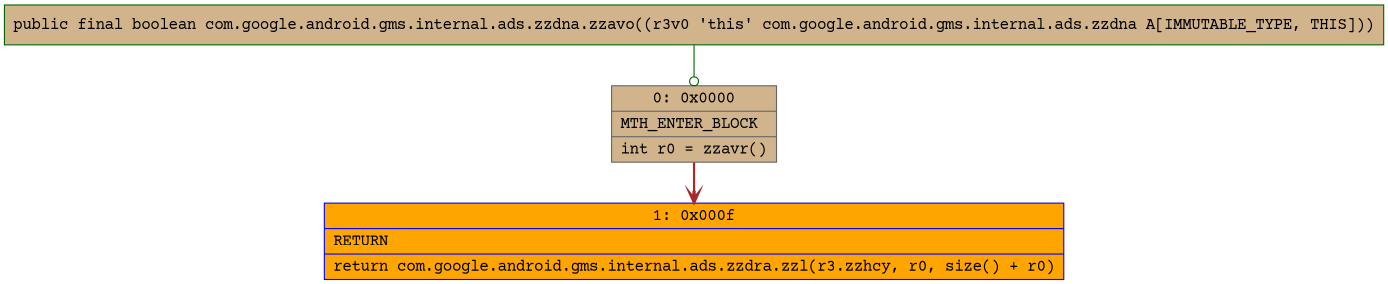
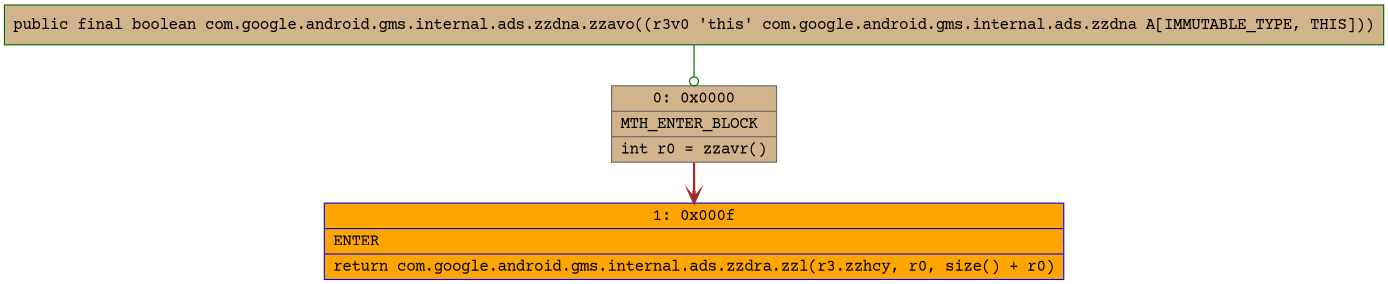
(361, 241) -> (356, 241)
